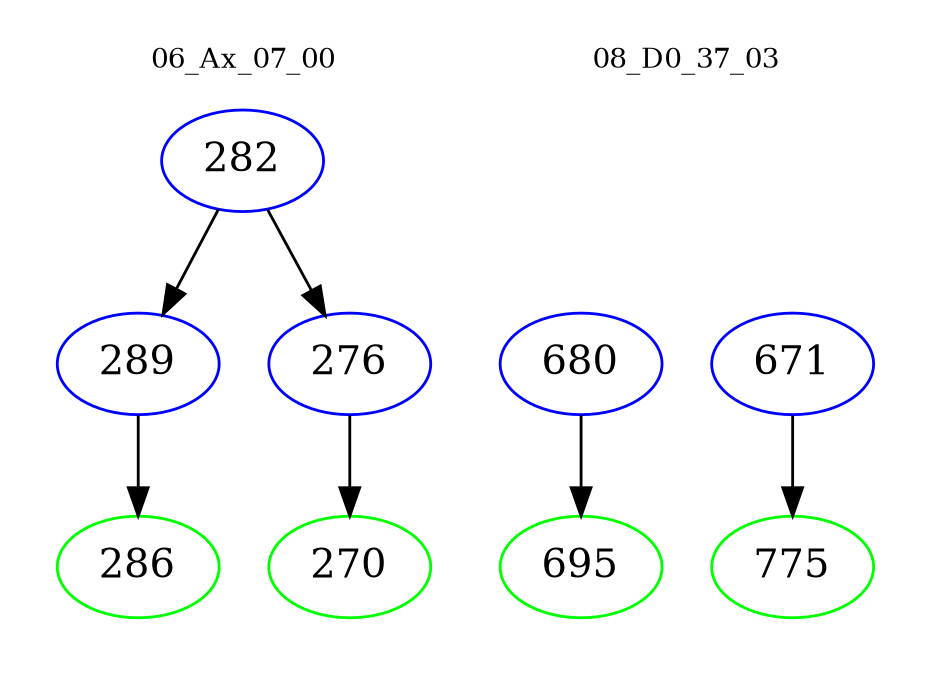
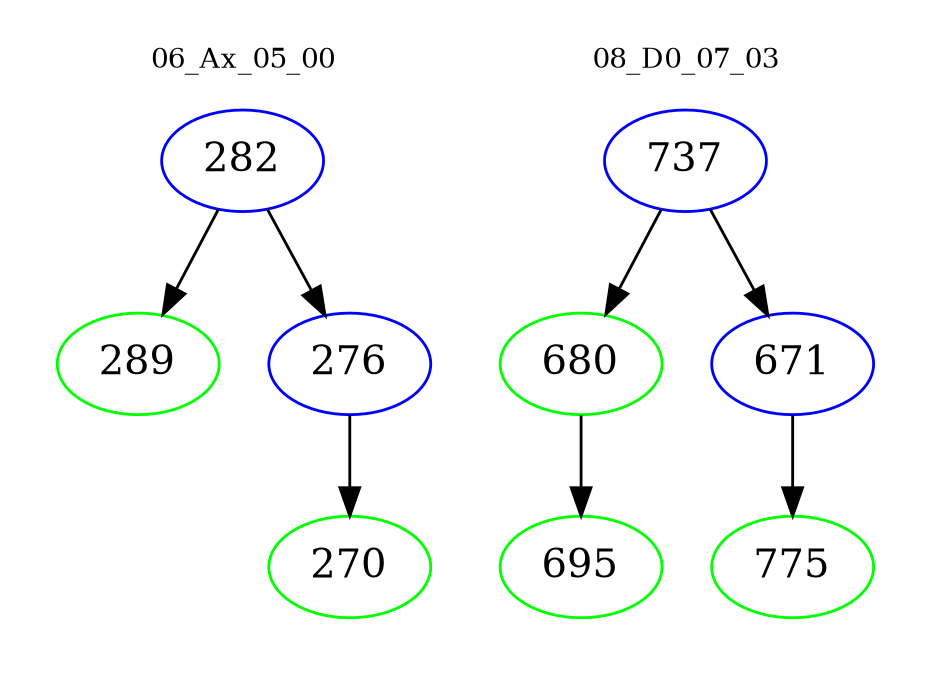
(244, 61) -> (244, 61)
(687, 61) -> (687, 61)
none -> (685, 161)
(138, 364) -> (138, 364)
(581, 364) -> (581, 364)
(138, 567) -> none
